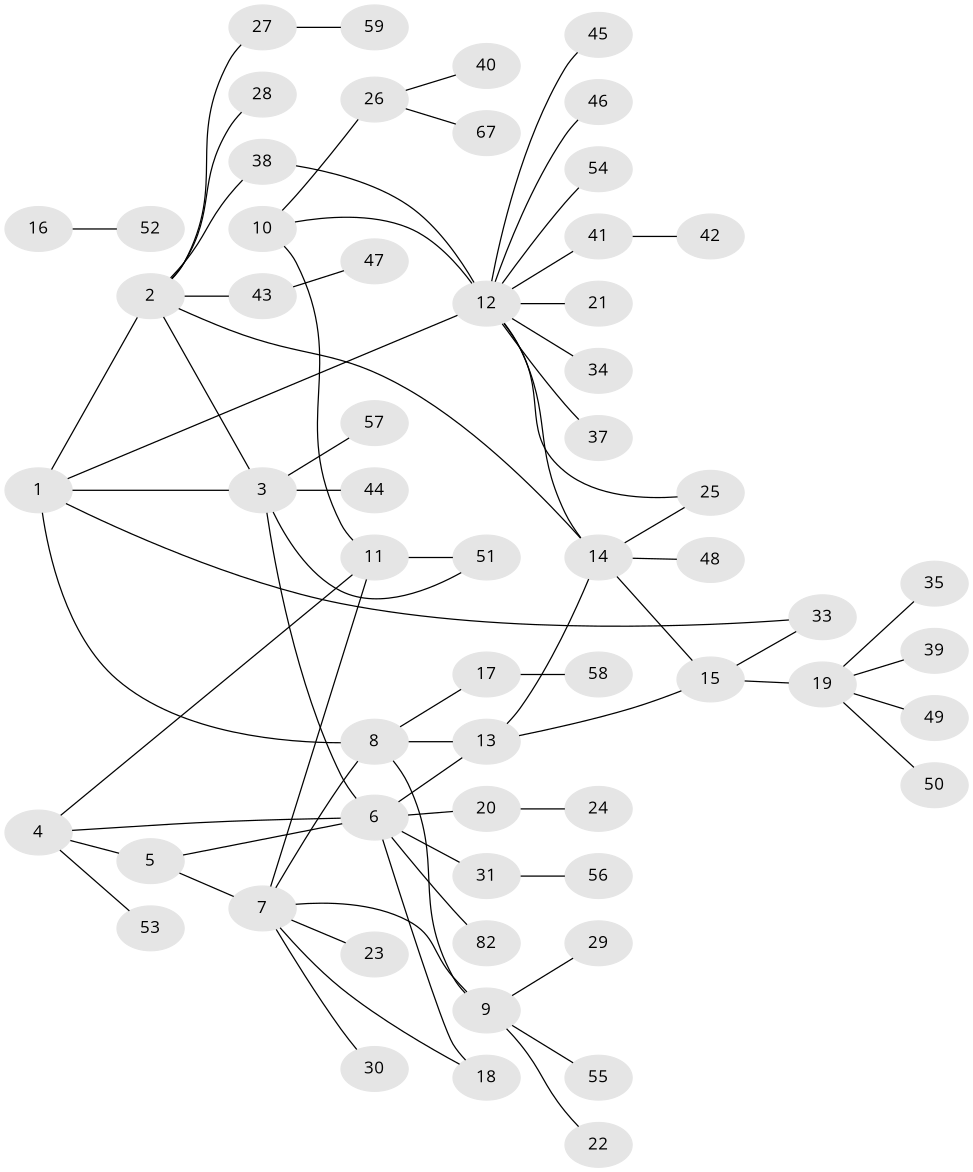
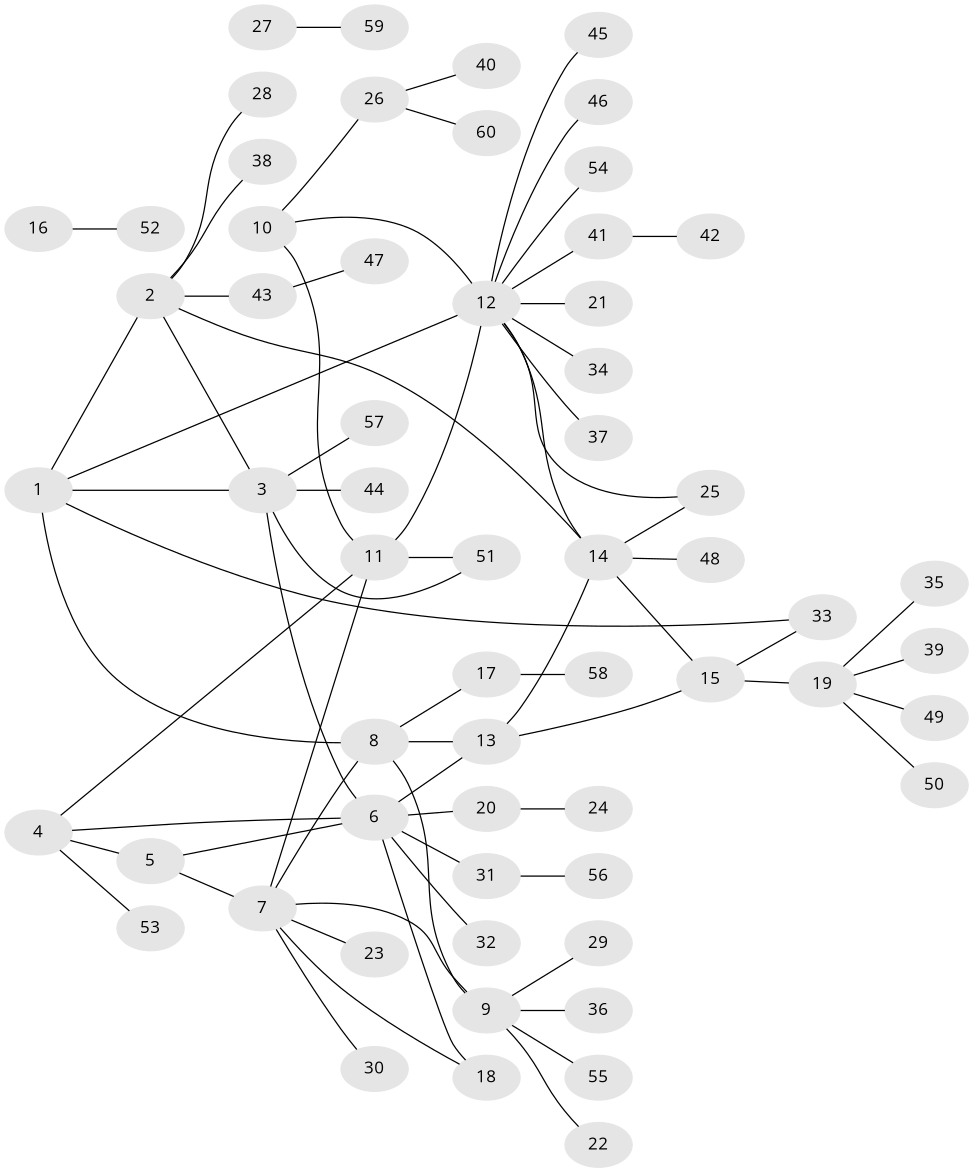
(487, 133) -> (487, 133)
(207, 156) -> none
(401, 201) -> (449, 437)
(487, 943) -> (487, 943)
none -> (599, 1010)
